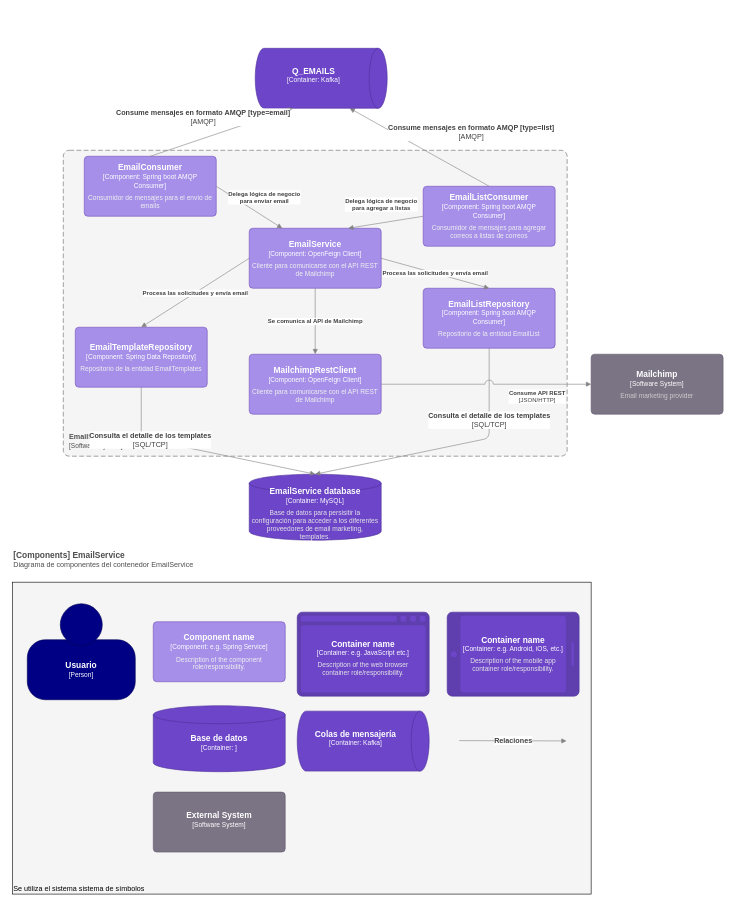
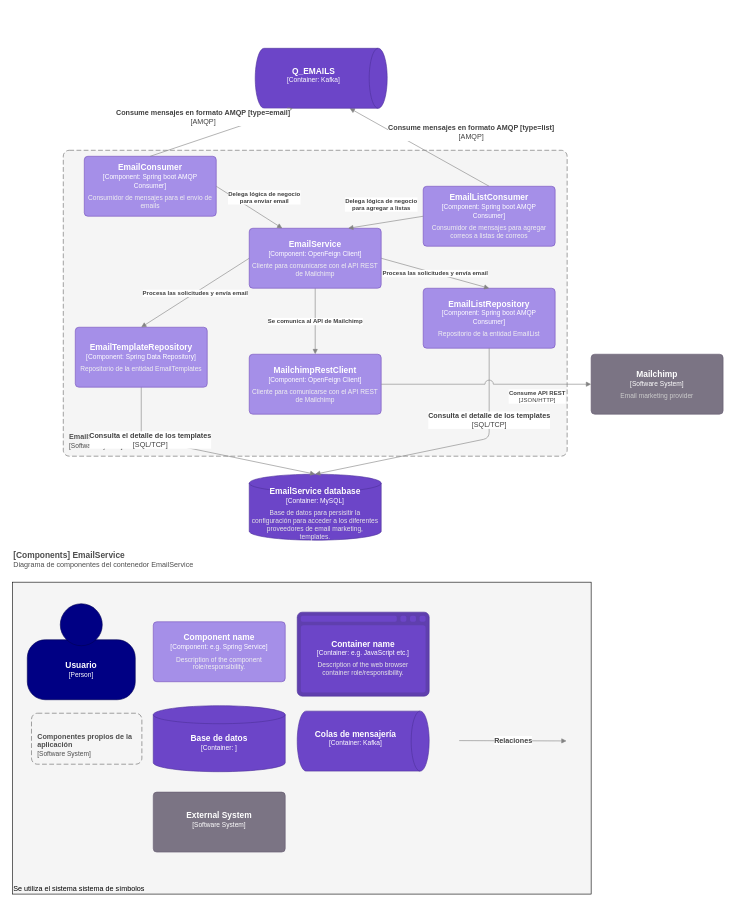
(513, 654) -> none
none -> (87, 739)
